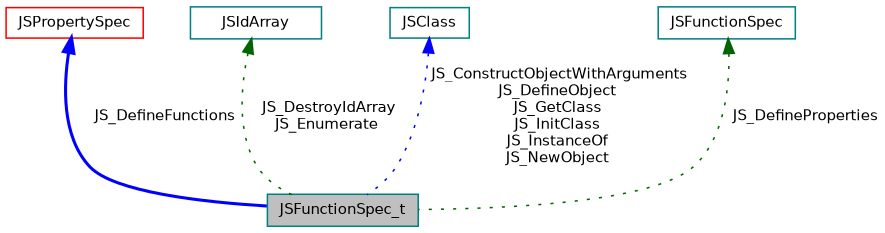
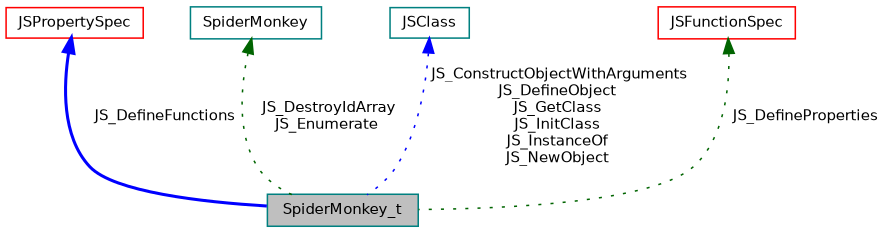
(256, 23) -> (256, 23)
(727, 23) -> (727, 23)
(343, 210) -> (343, 210)
